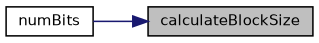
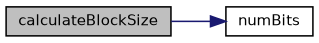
(113, 21) -> (191, 21)
